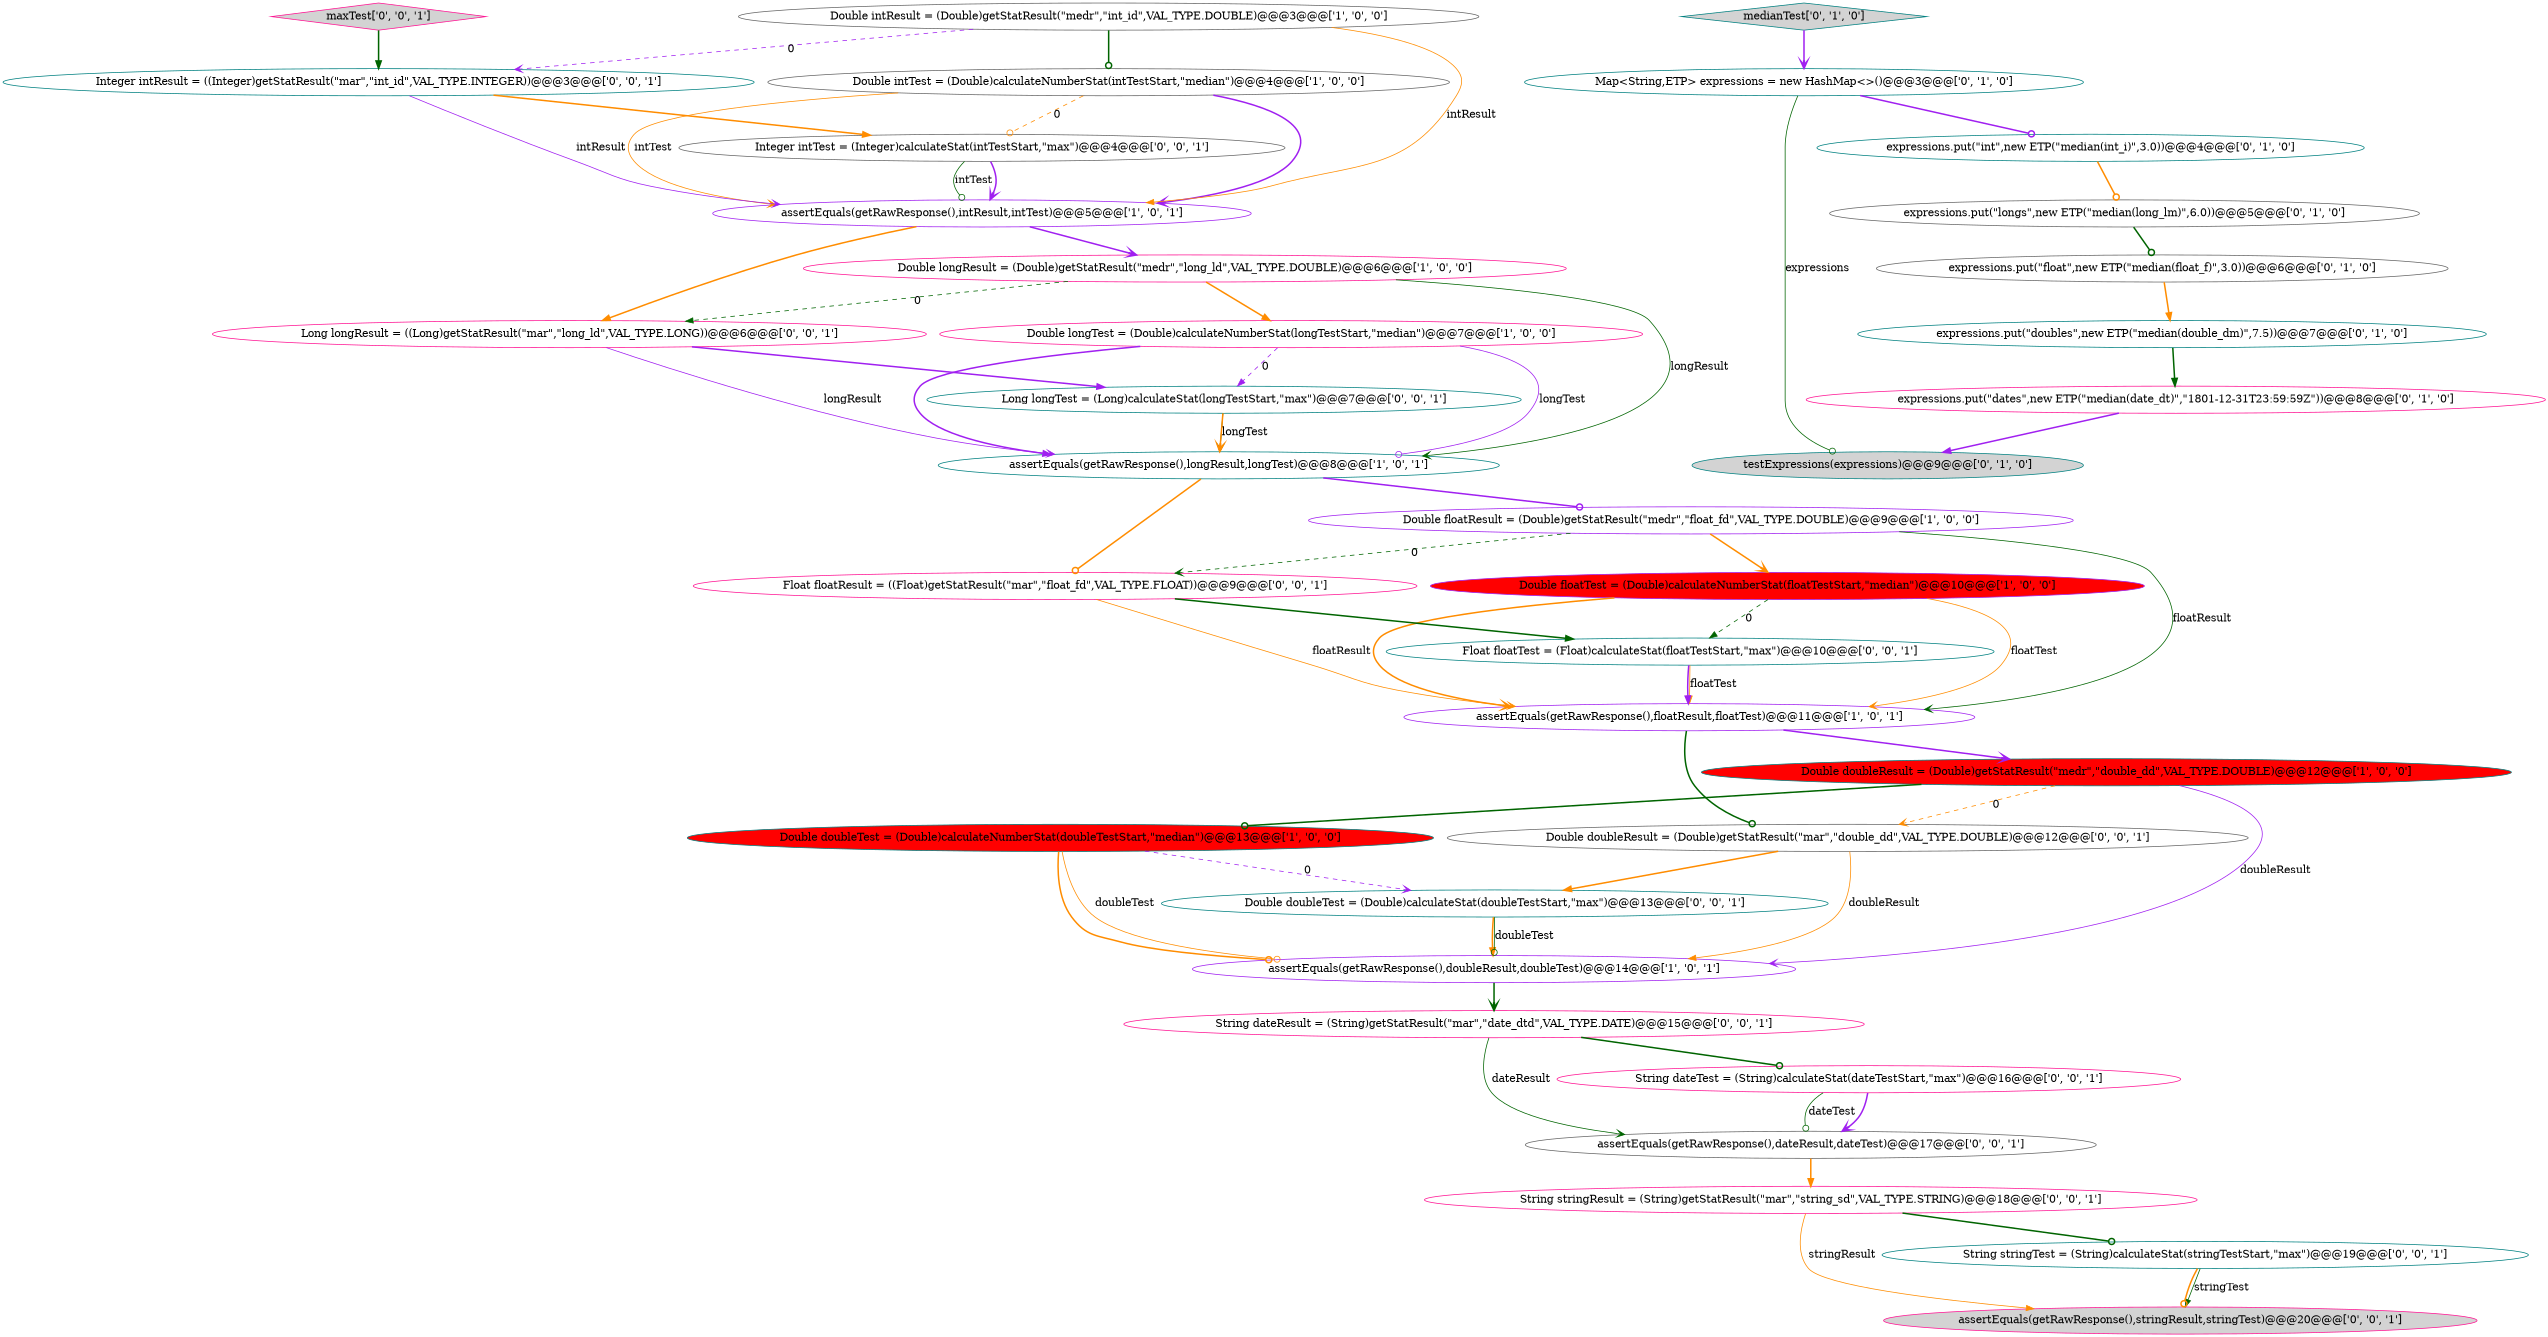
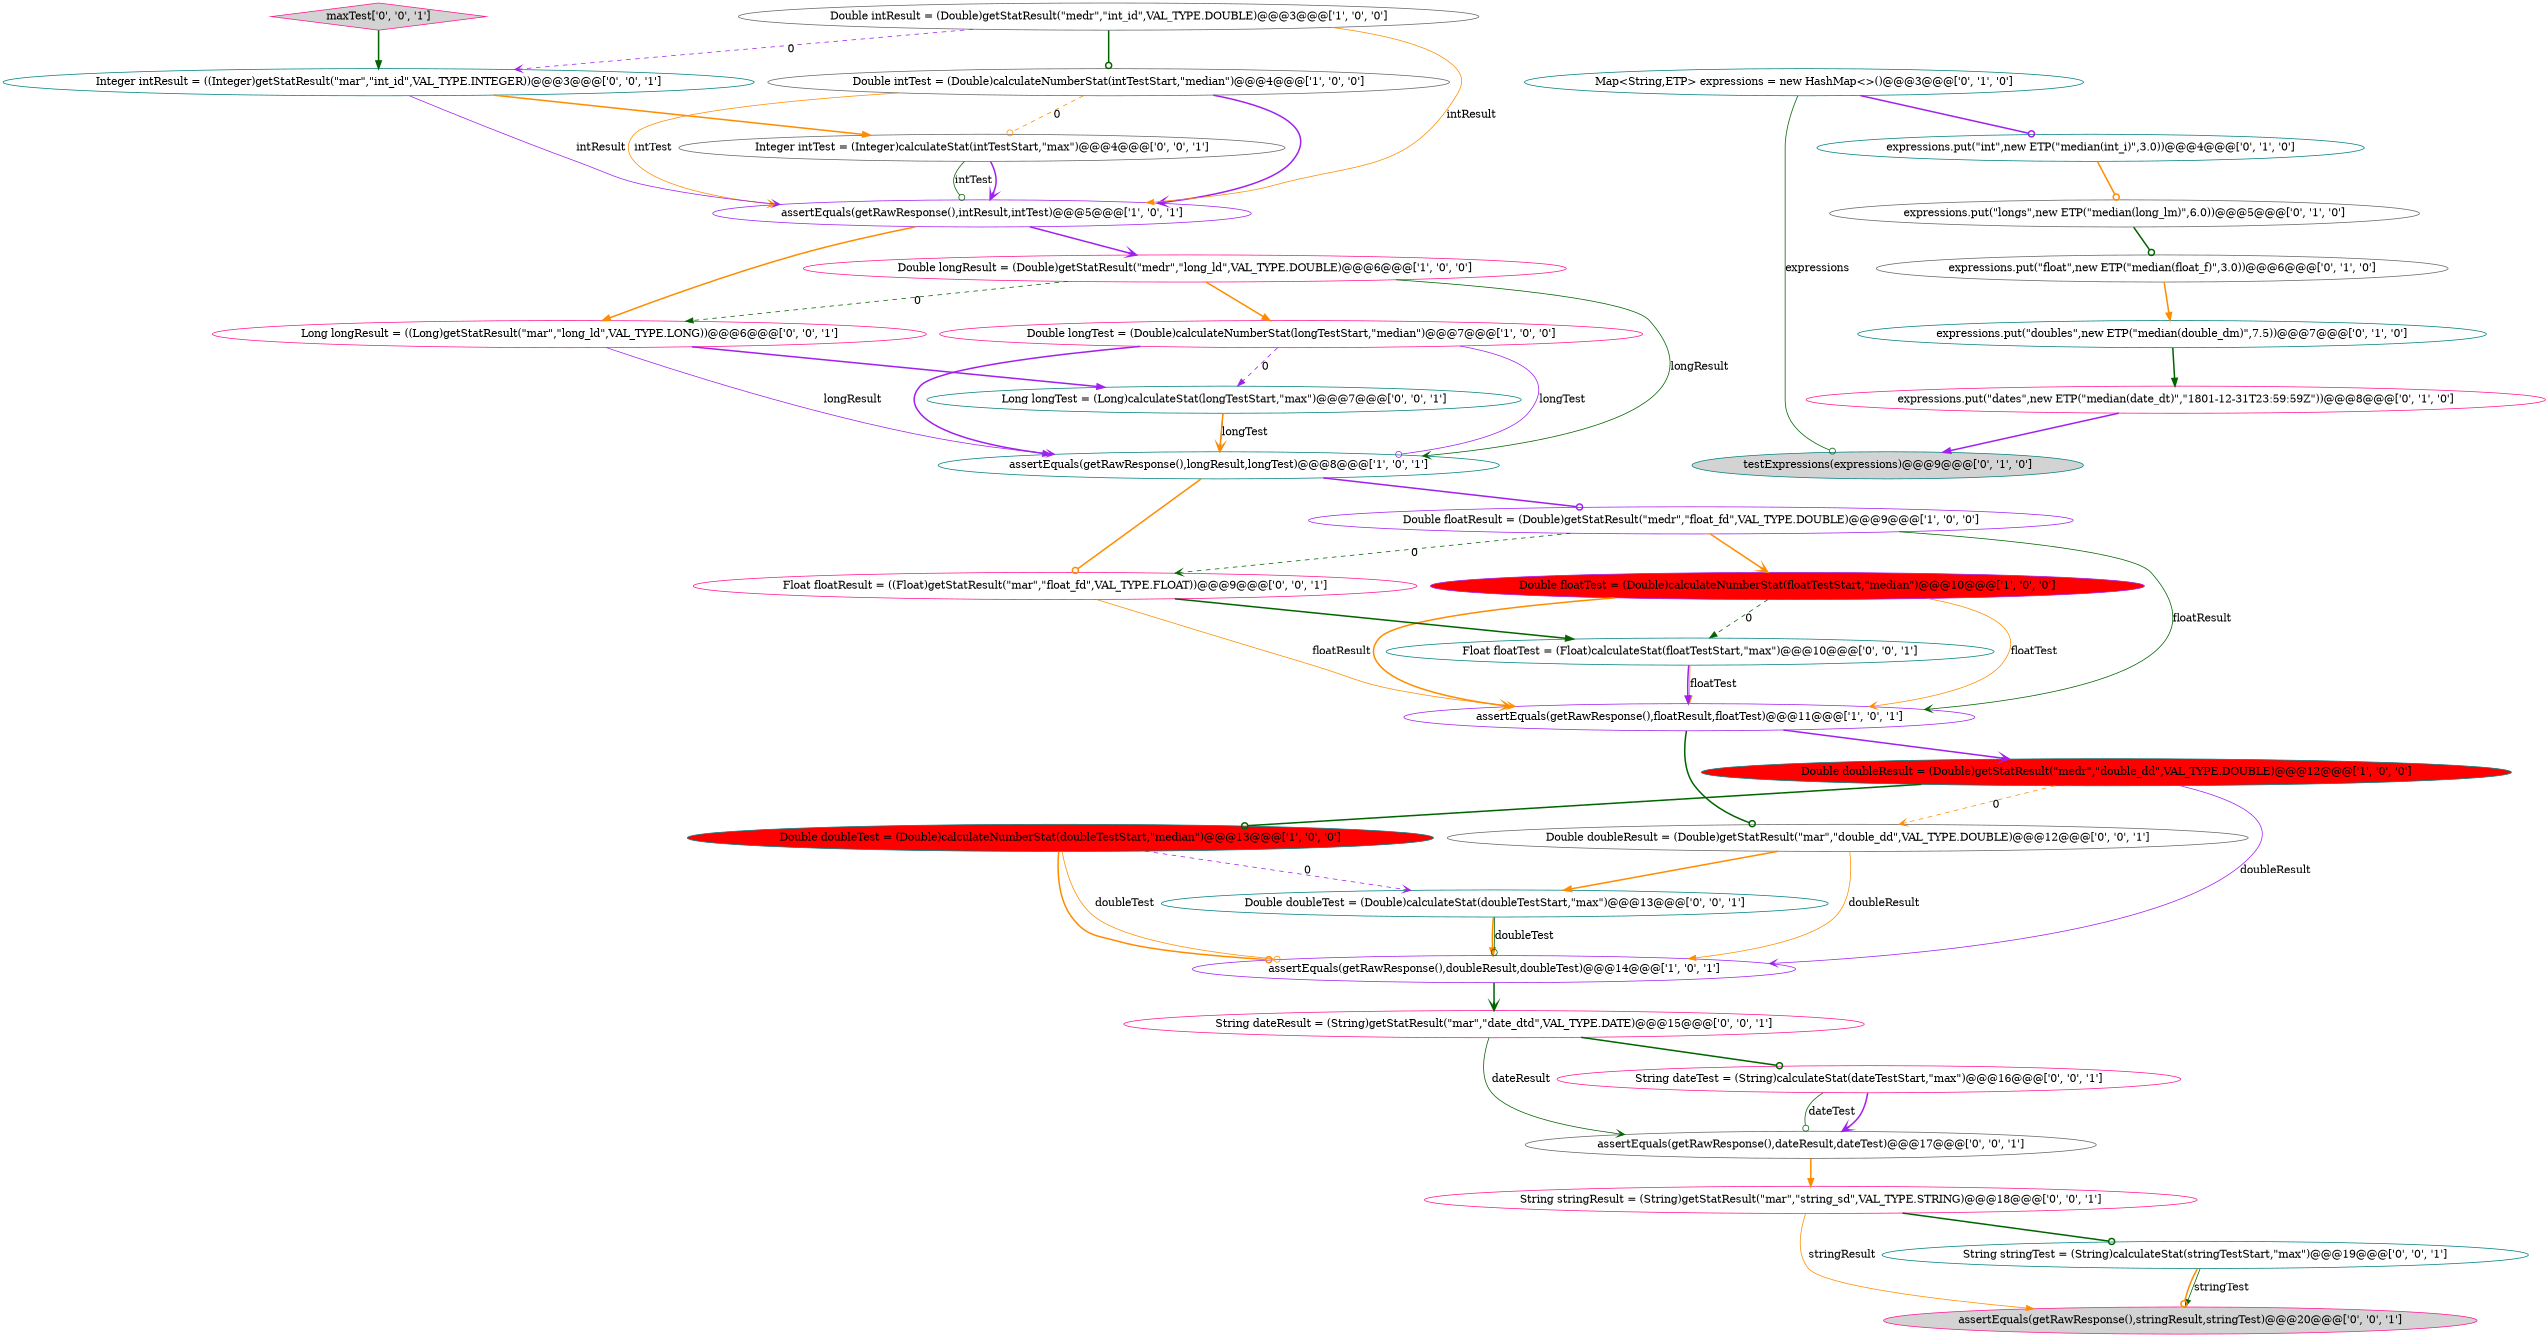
(1804, 17) -> none
